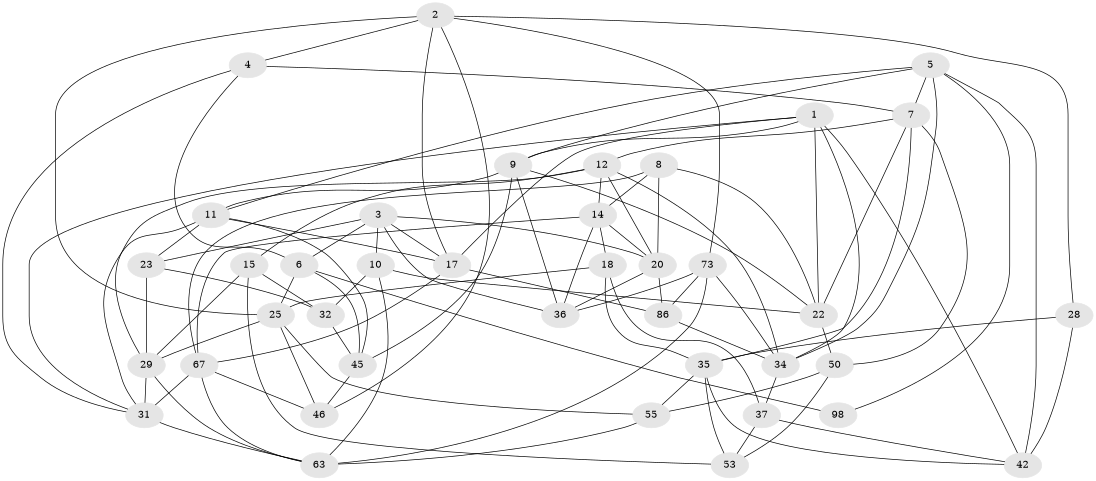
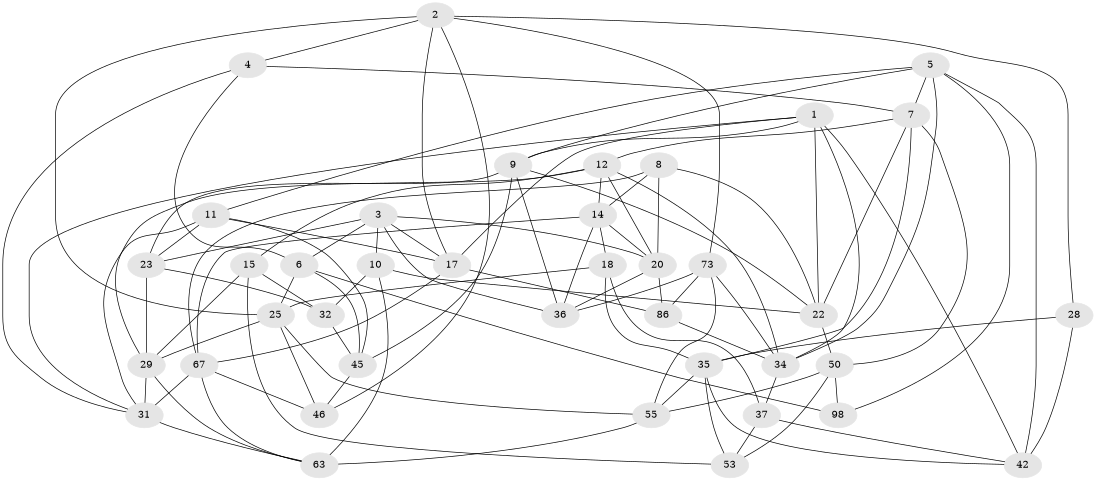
(362, 190) -> (310, 184)
none -> (836, 390)
(550, 415) -> (687, 346)
